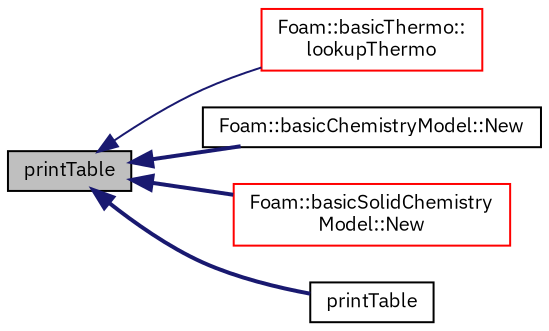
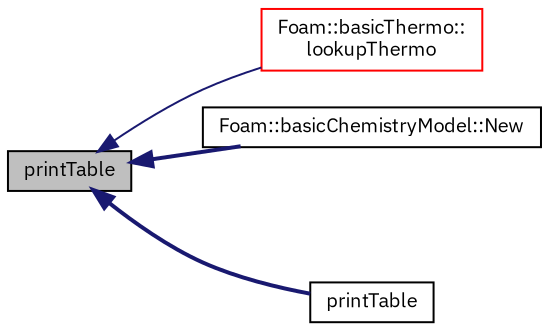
(372, 215) -> none
